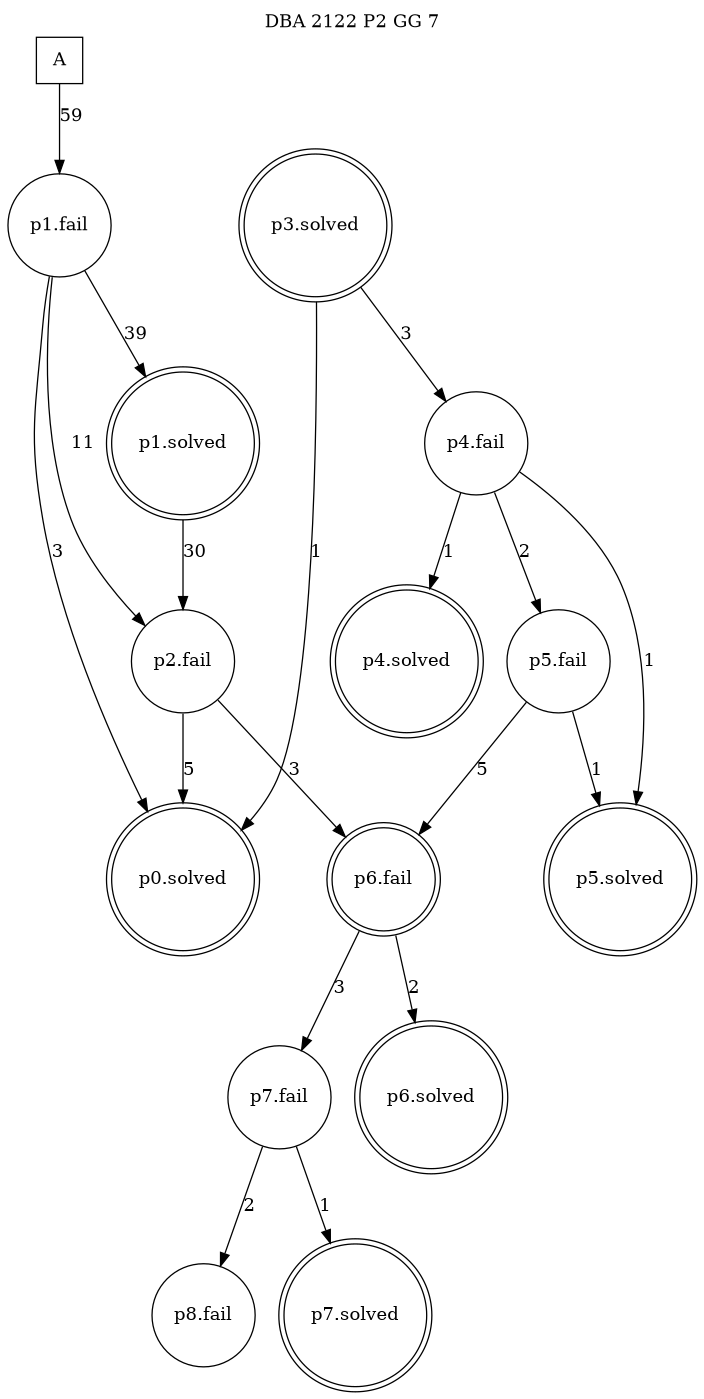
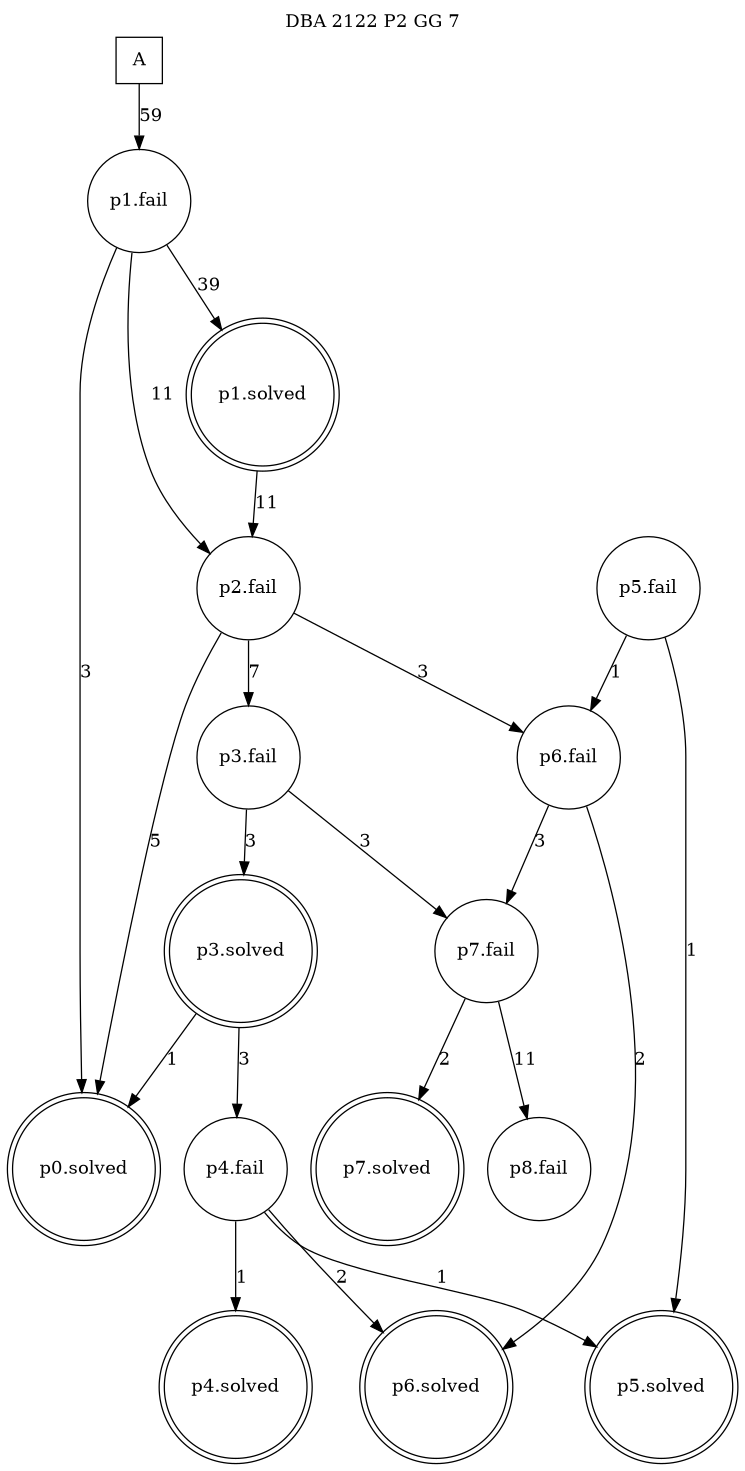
(515, 546) -> (320, 1267)
(195, 552) -> (267, 504)
none -> (249, 757)
(483, 770) -> (616, 673)
(384, 879) -> (569, 757)
(250, 1206) -> (526, 1060)
(326, 1206) -> (445, 1060)
